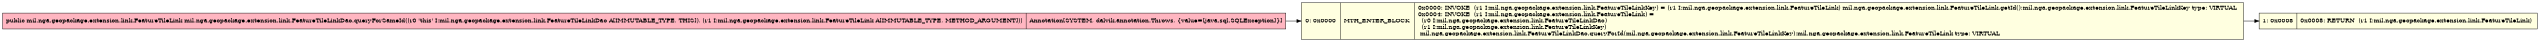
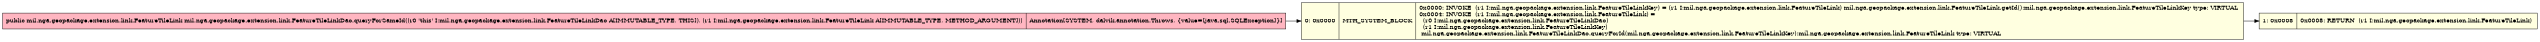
(1377, 21) -> (1377, 21)
